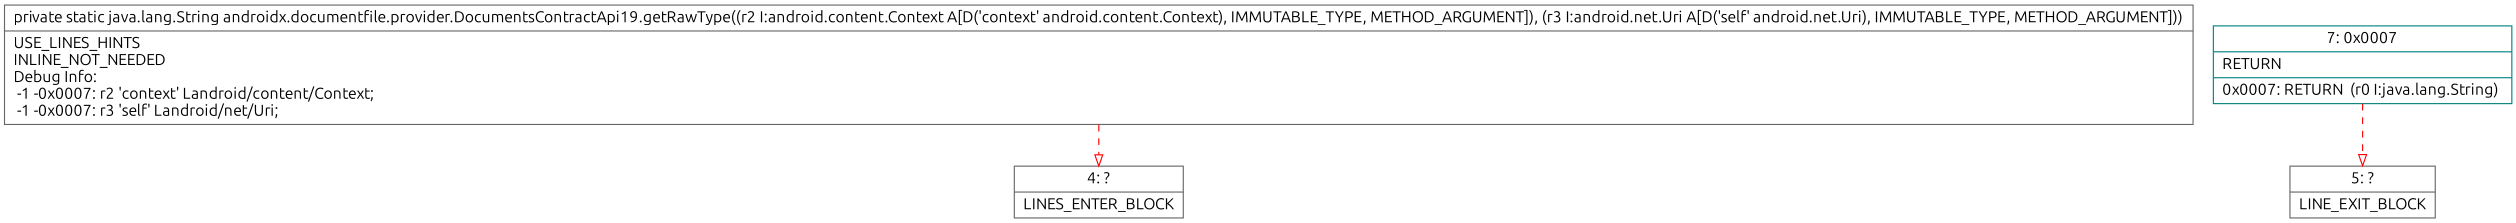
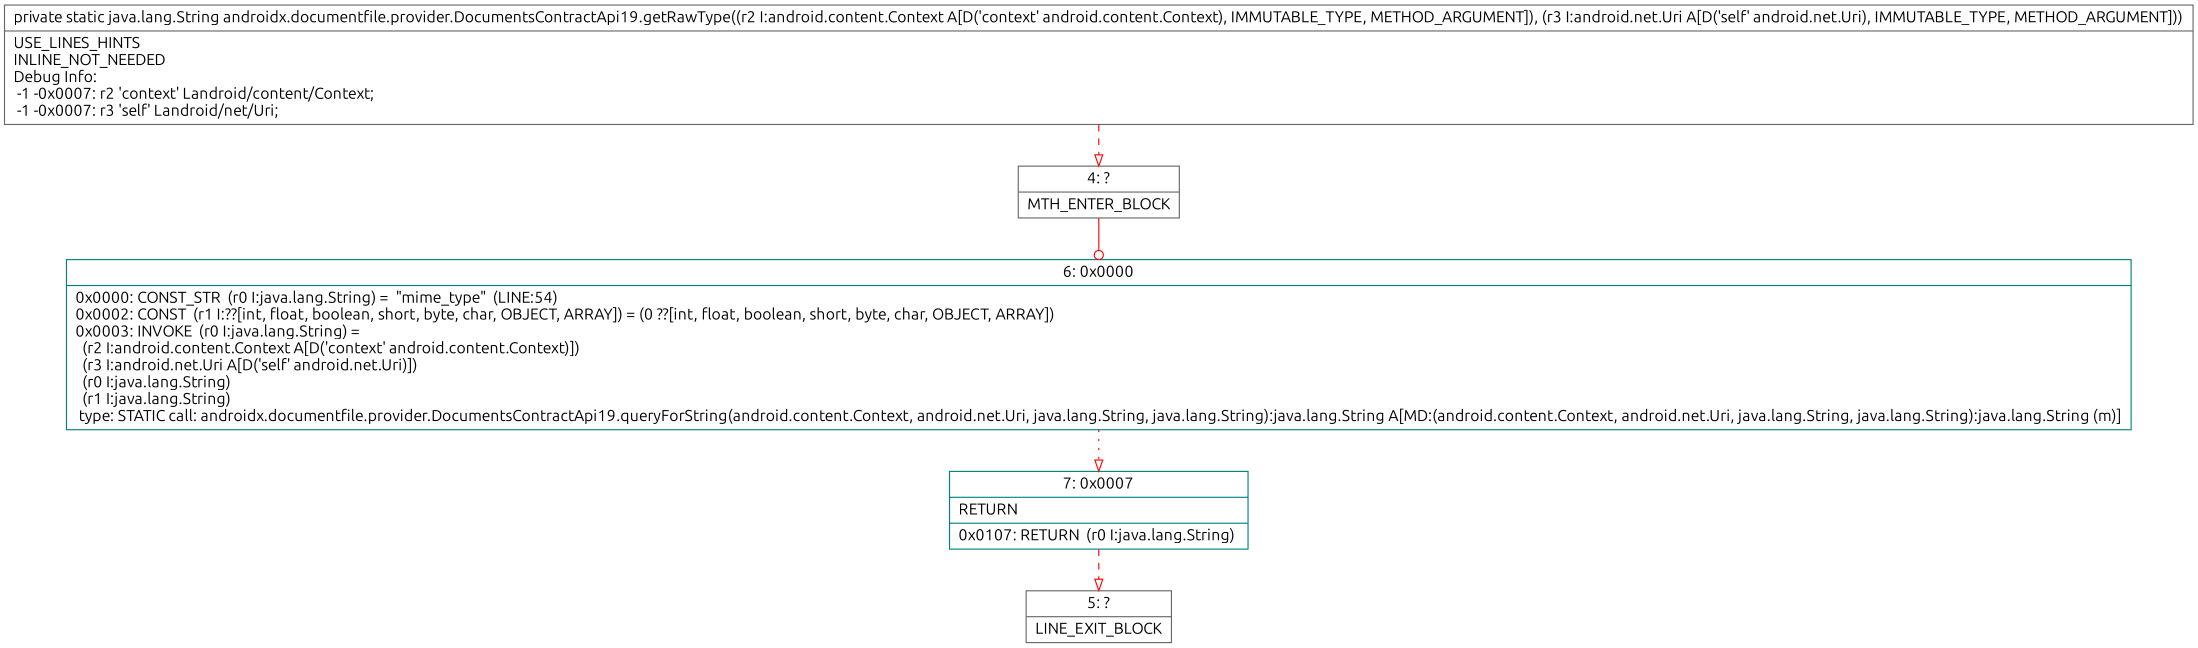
(2363, 90) -> (1099, 536)
(1099, 204) -> (1099, 204)
none -> (1099, 345)
